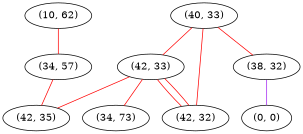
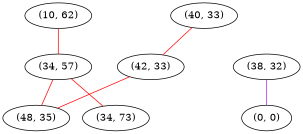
(235, 41) -> none
(133, 92) -> (86, 91)
(36, 118) -> (36, 118)
(196, 118) -> none
